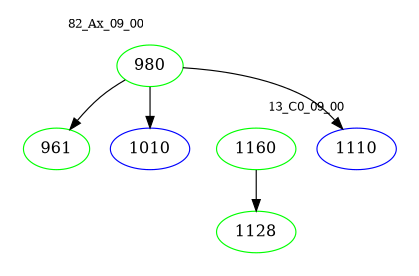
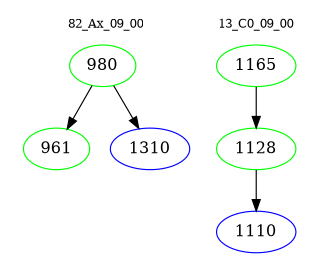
(264, 81) -> (256, 185)
(150, 149) -> (150, 149)
(256, 149) -> (256, 66)
